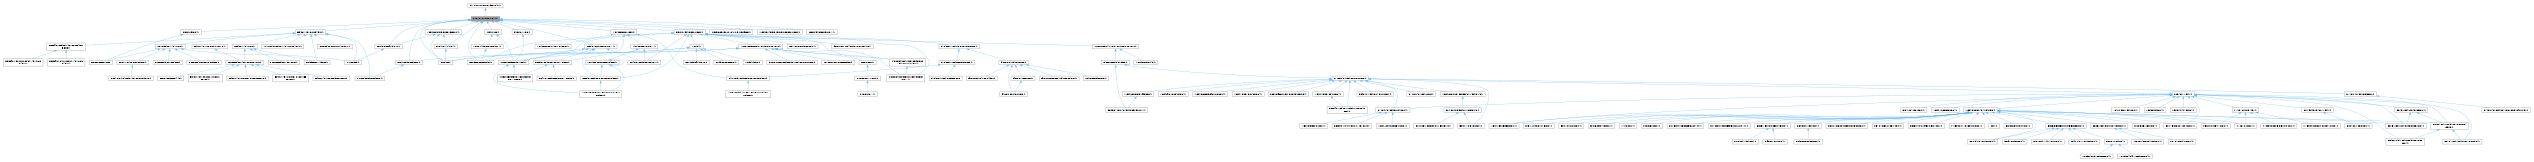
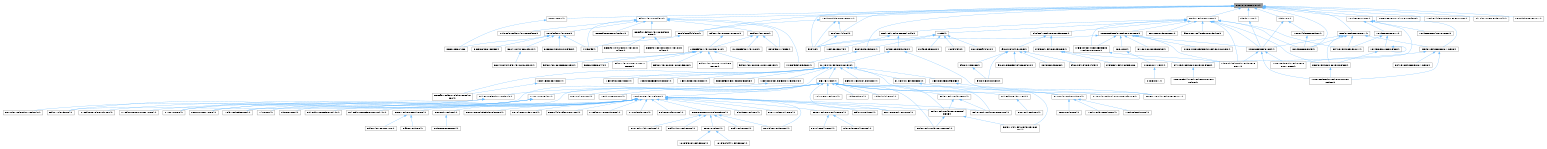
(485, 13) -> (1370, 10)
(1115, 47) -> (898, 33)
none -> (1250, 57)
none -> (759, 65)
(624, 79) -> (1401, 76)
(1421, 94) -> none
(1352, 126) -> (1069, 113)
(1602, 126) -> none
(1994, 126) -> (640, 113)
(1745, 142) -> (381, 129)
